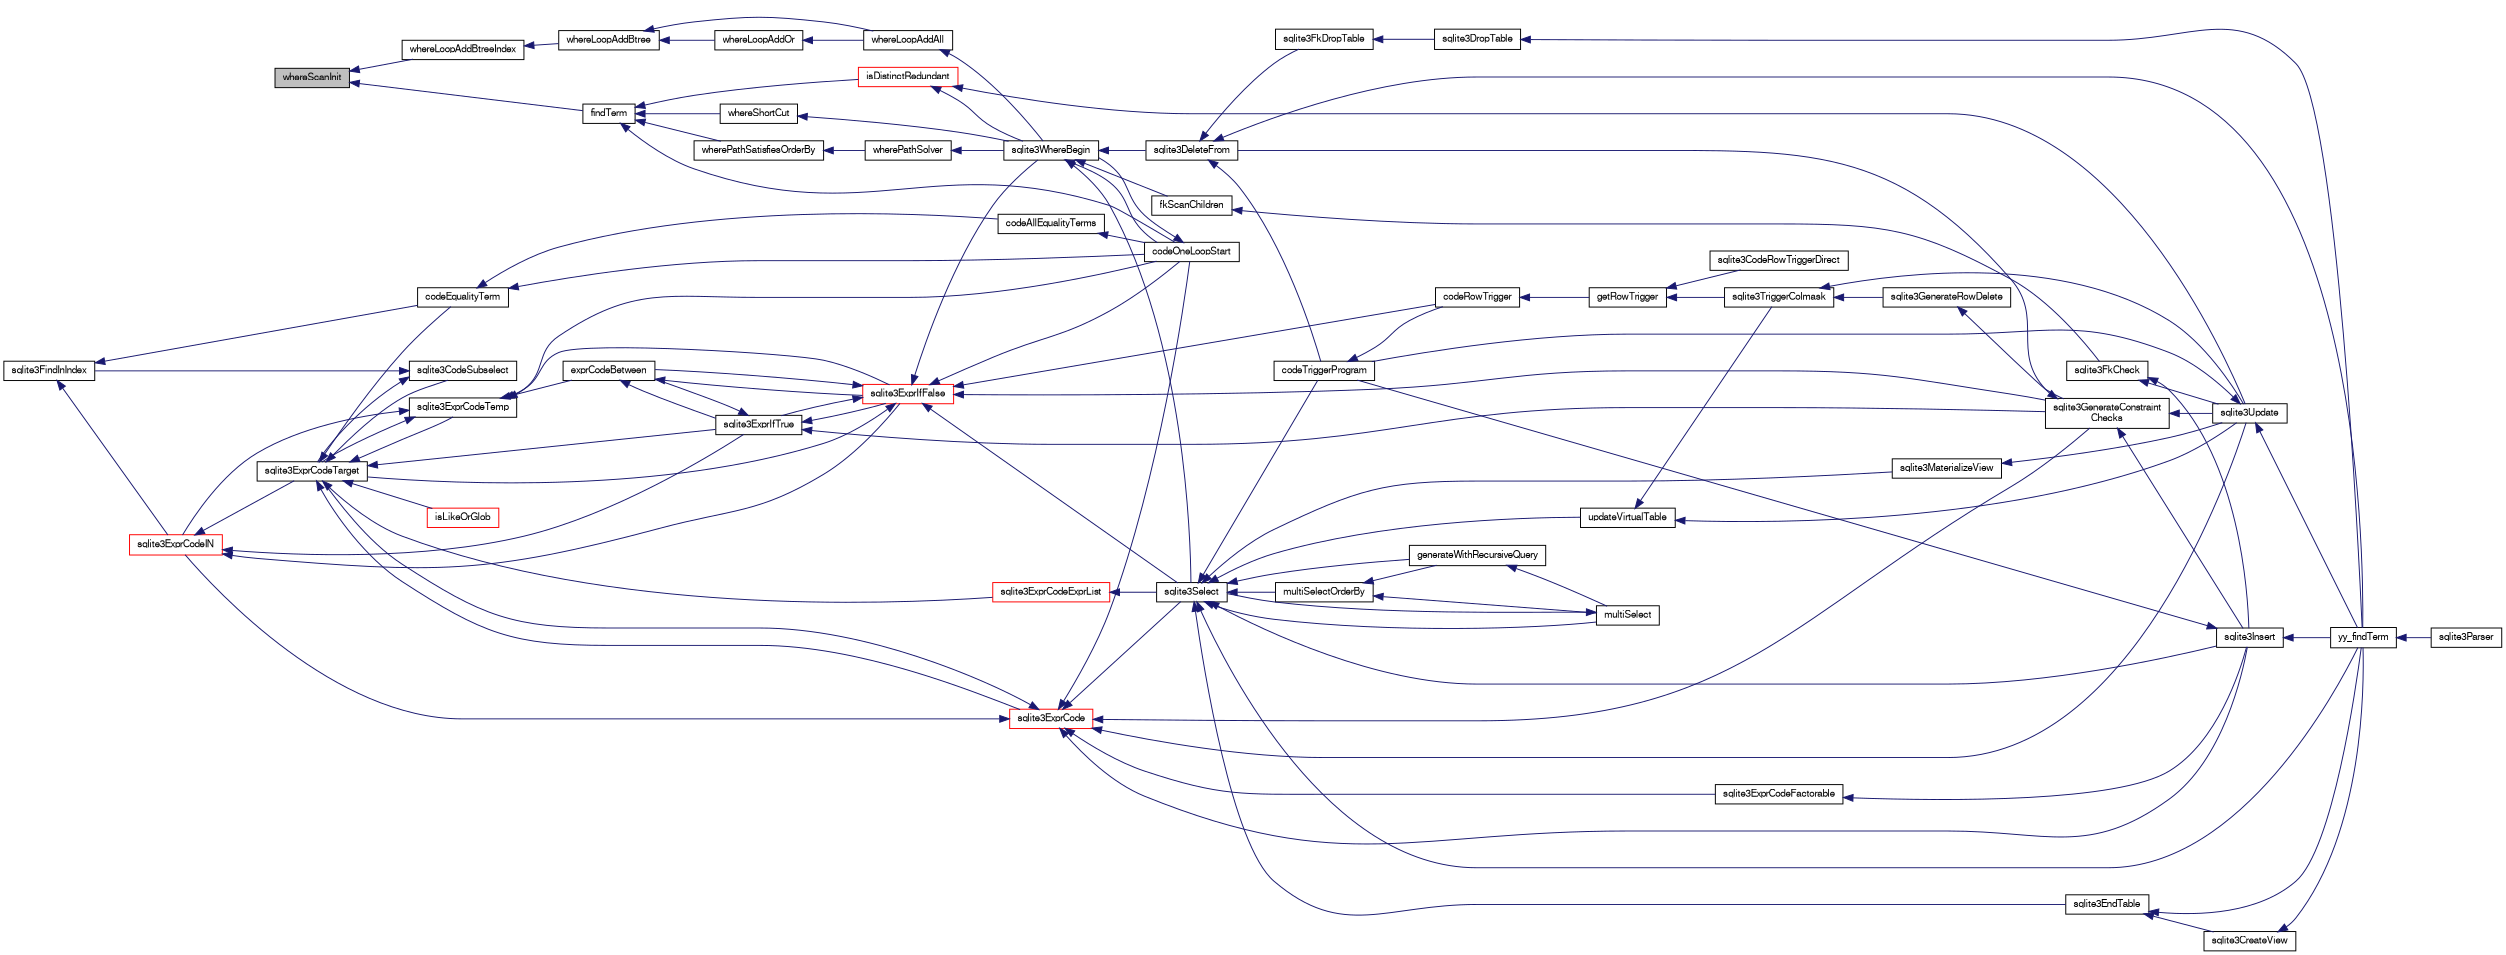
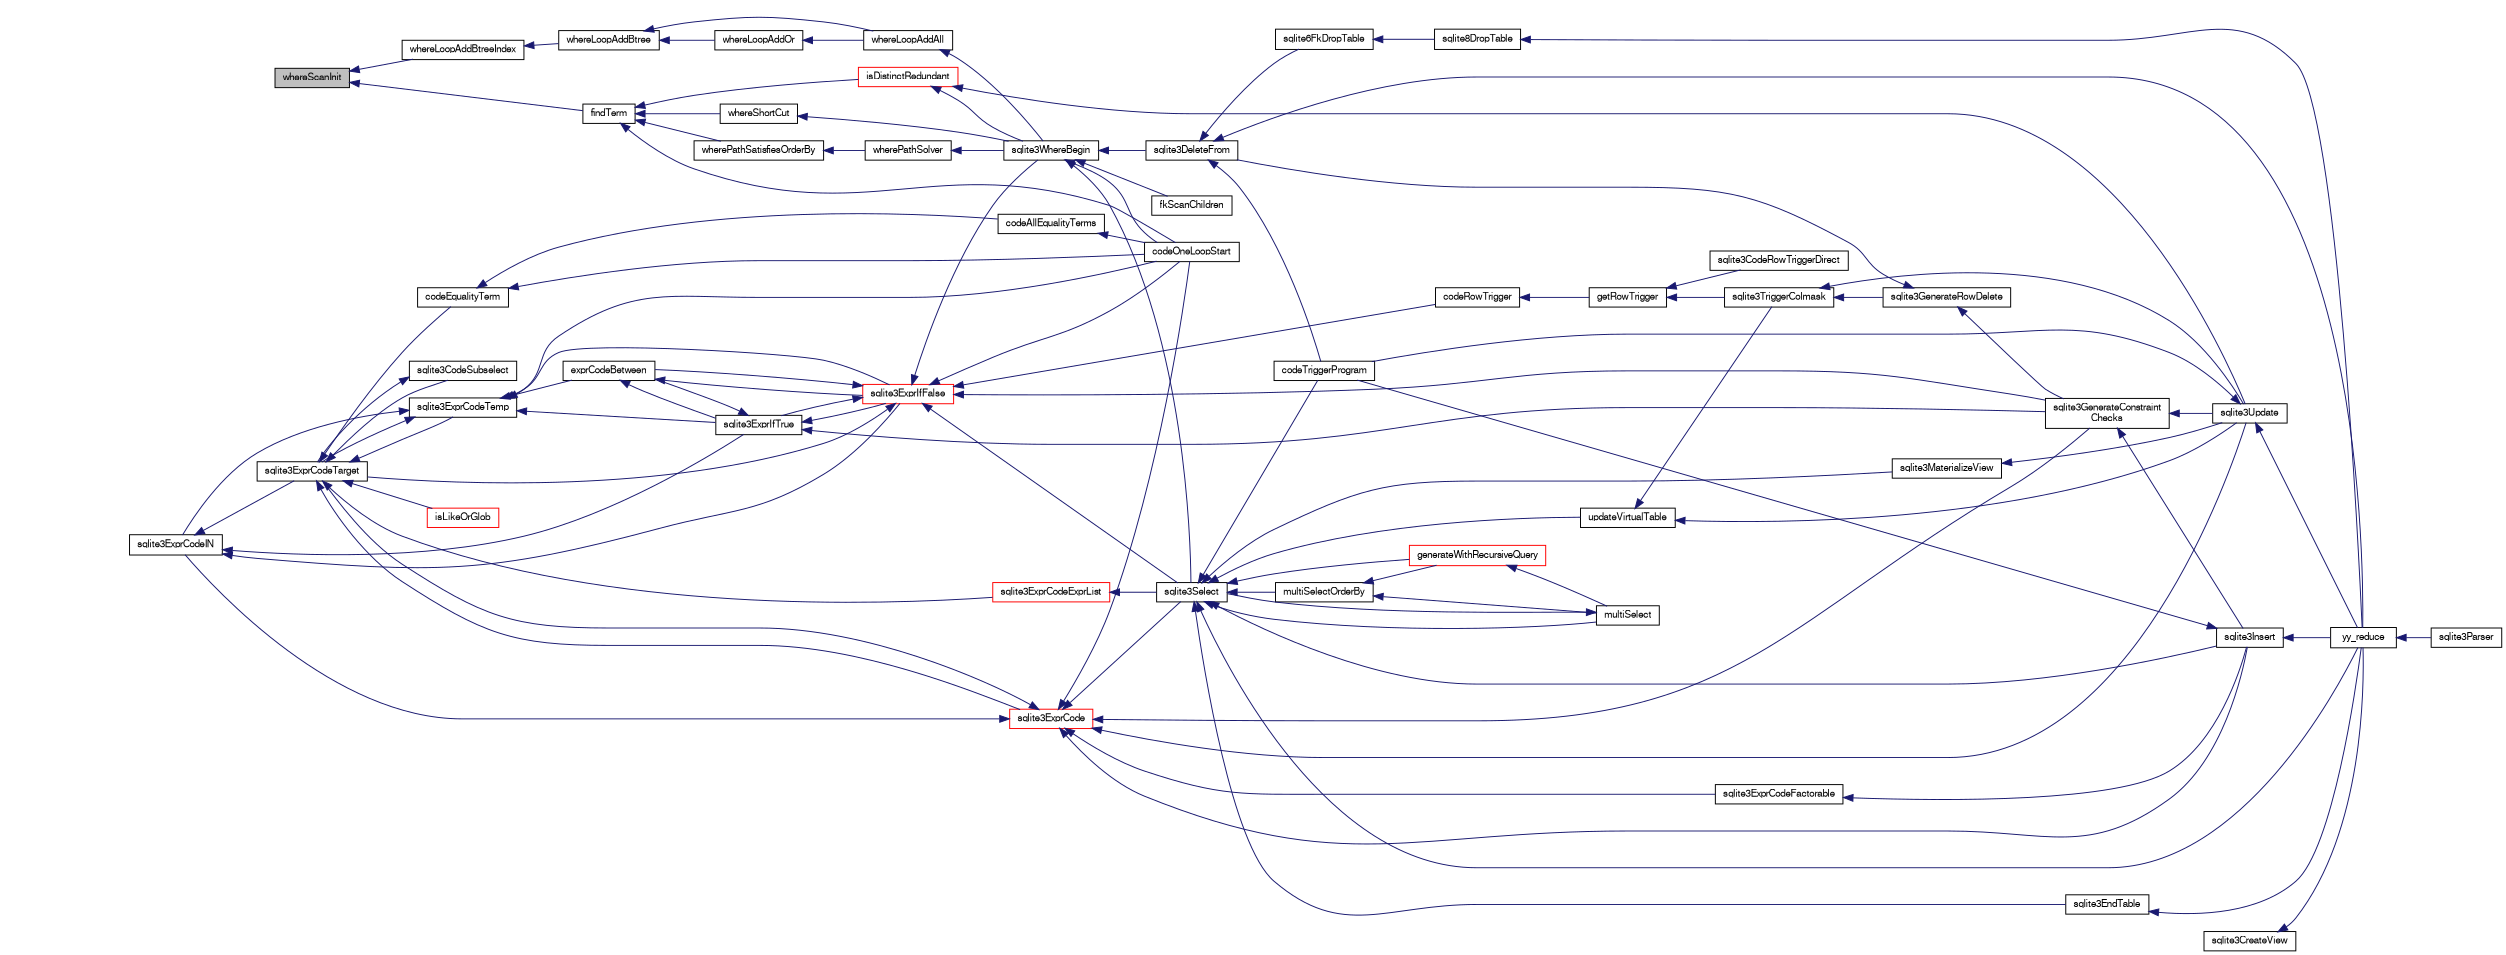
(1324, 39) -> (1324, 39)
(1478, 39) -> (1478, 39)
(1706, 151) -> (1582, 187)
(1133, 201) -> none
(1398, 329) -> none
(49, 371) -> none
(2107, 371) -> none
(547, 447) -> (621, 417)
(176, 545) -> (176, 545)
(1478, 556) -> (1478, 556)
(2363, 638) -> (2363, 638)
(2184, 924) -> none
